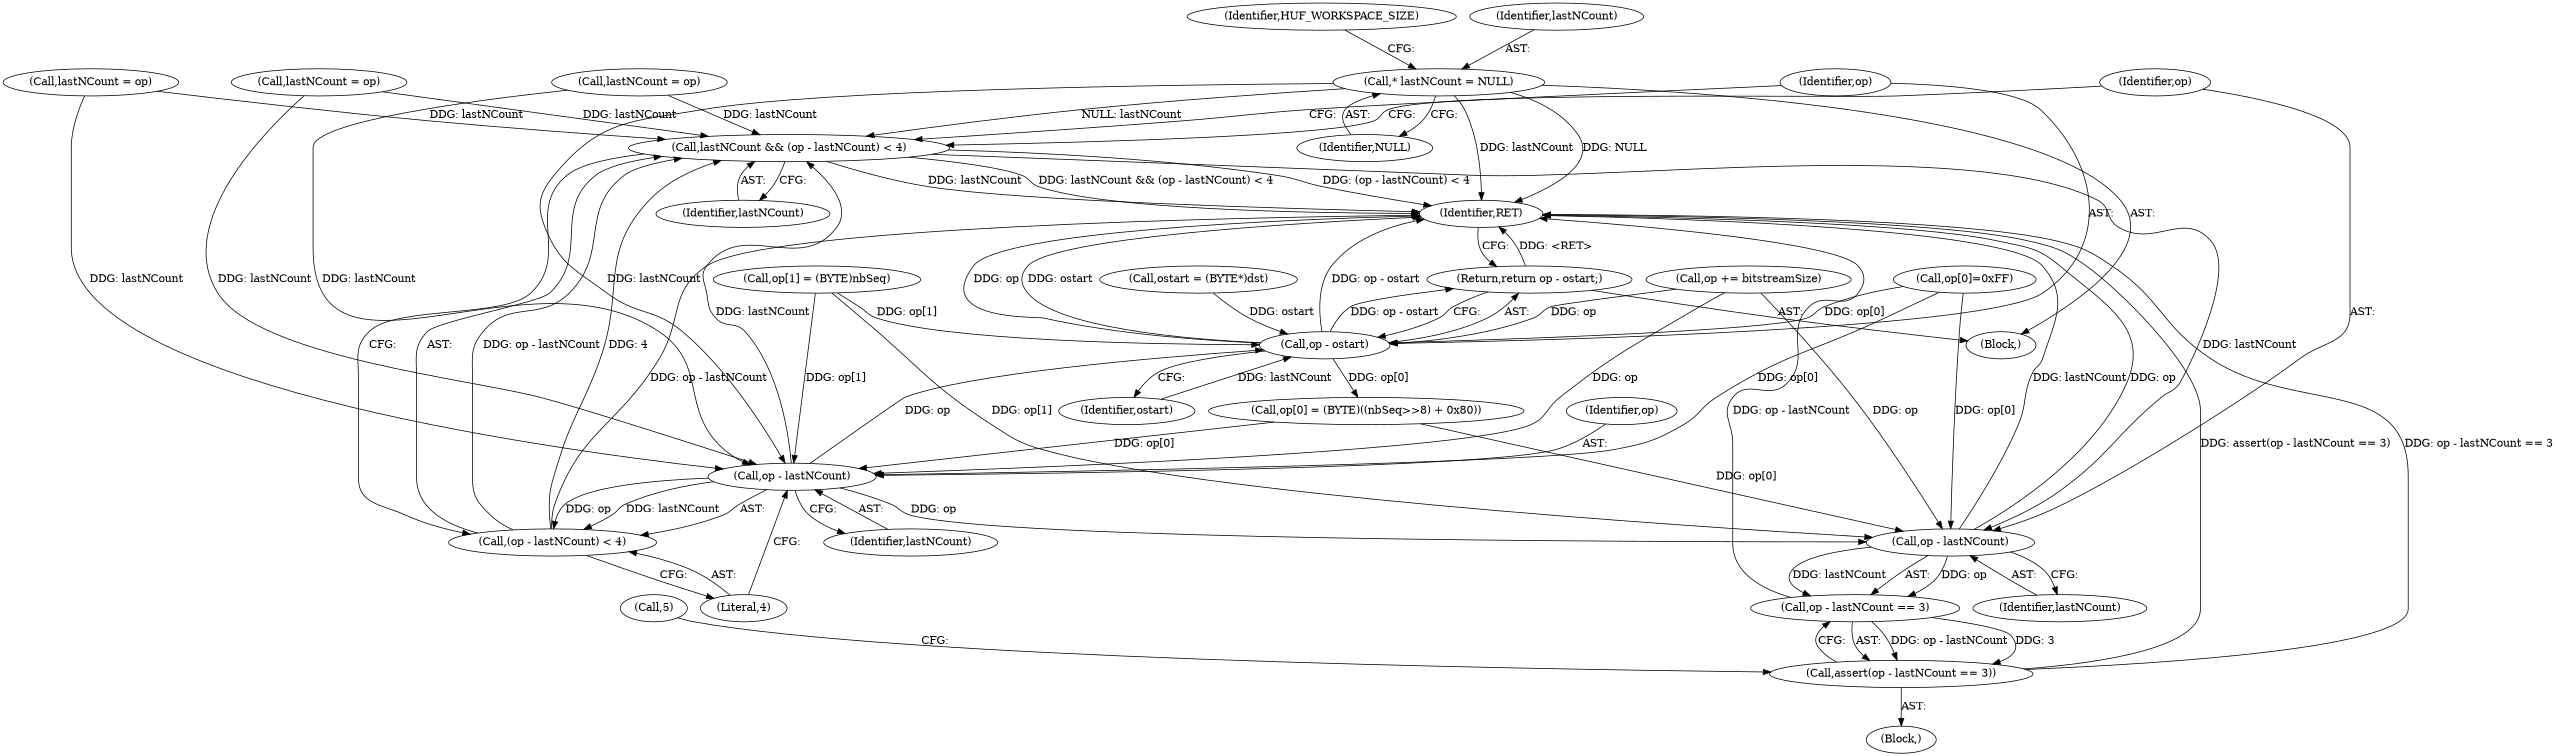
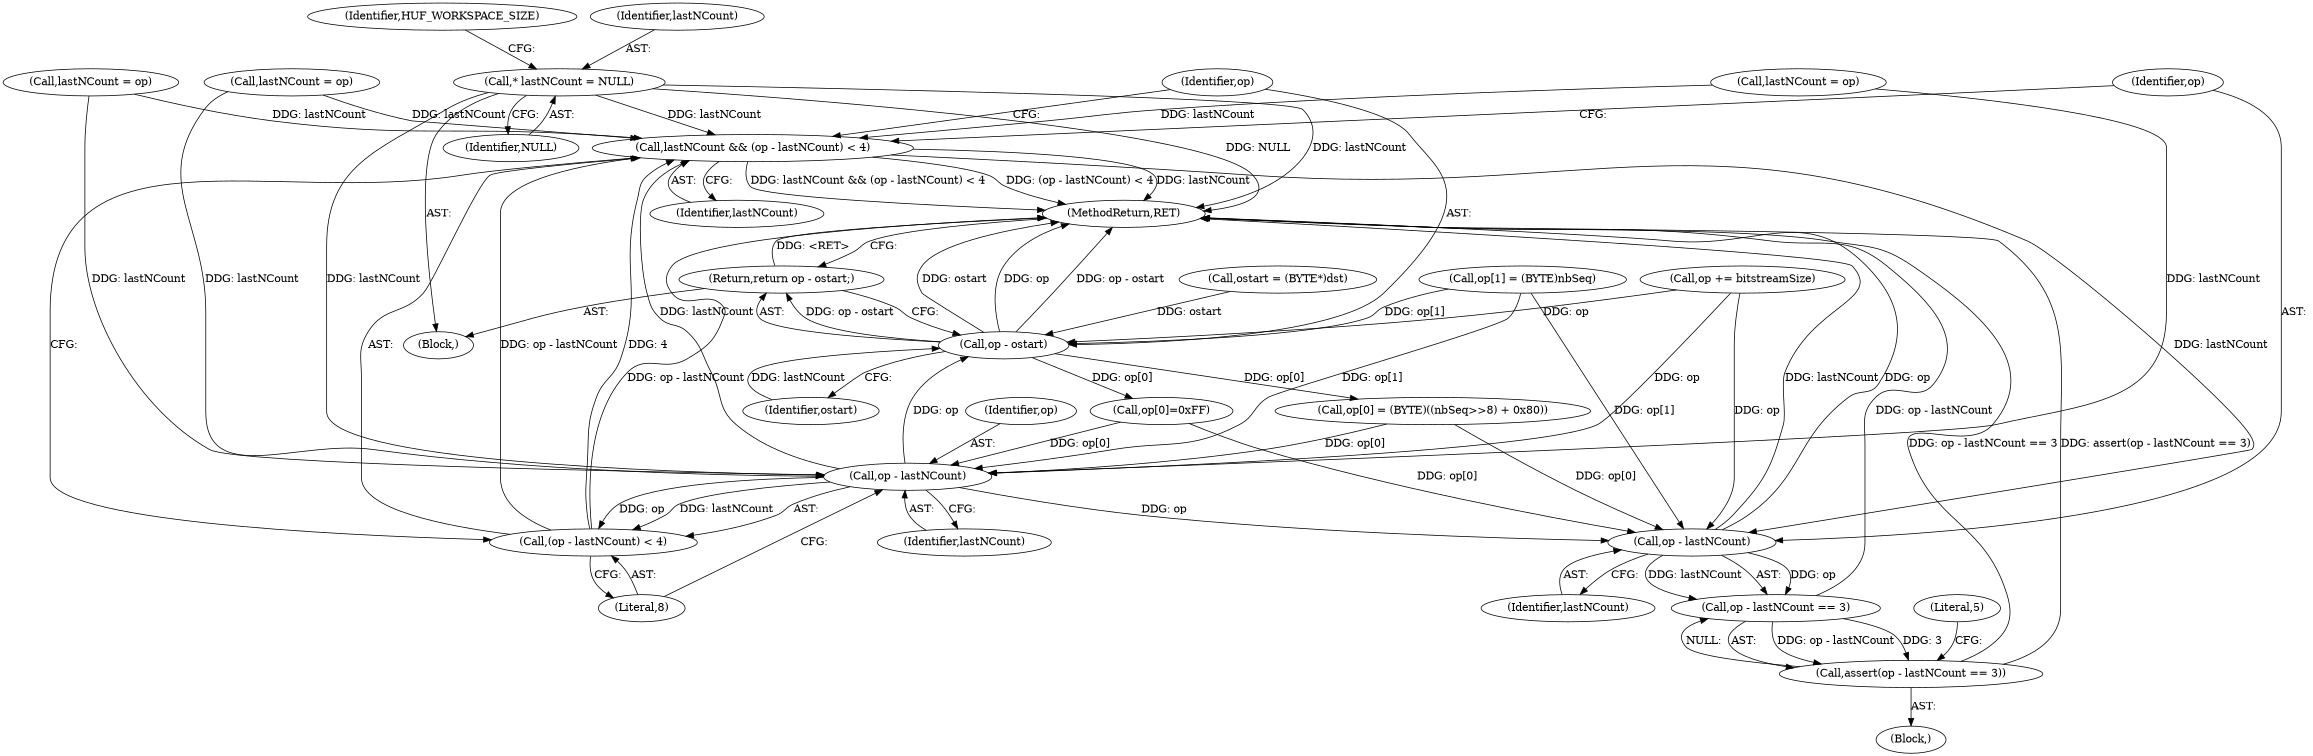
(1132, 115) -> (714, 115)
(1481, 214) -> (1124, 214)
(1743, 327) -> (1079, 377)
(654, 608) -> (1957, 608)
(744, 608) -> (642, 608)
(1834, 641) -> (1706, 641)
